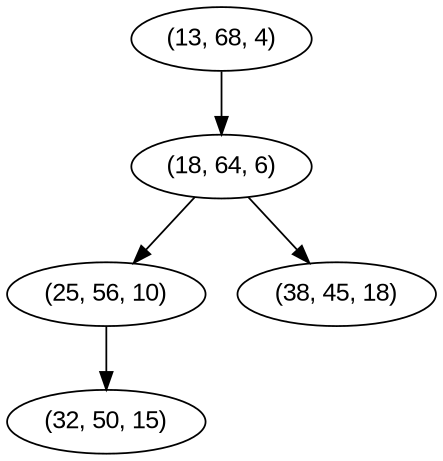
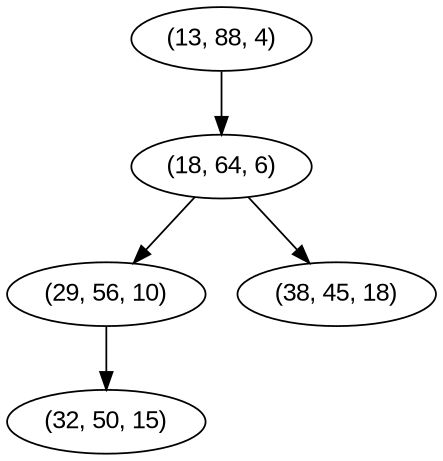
(222, 39) -> (222, 39)
(106, 294) -> (106, 294)
